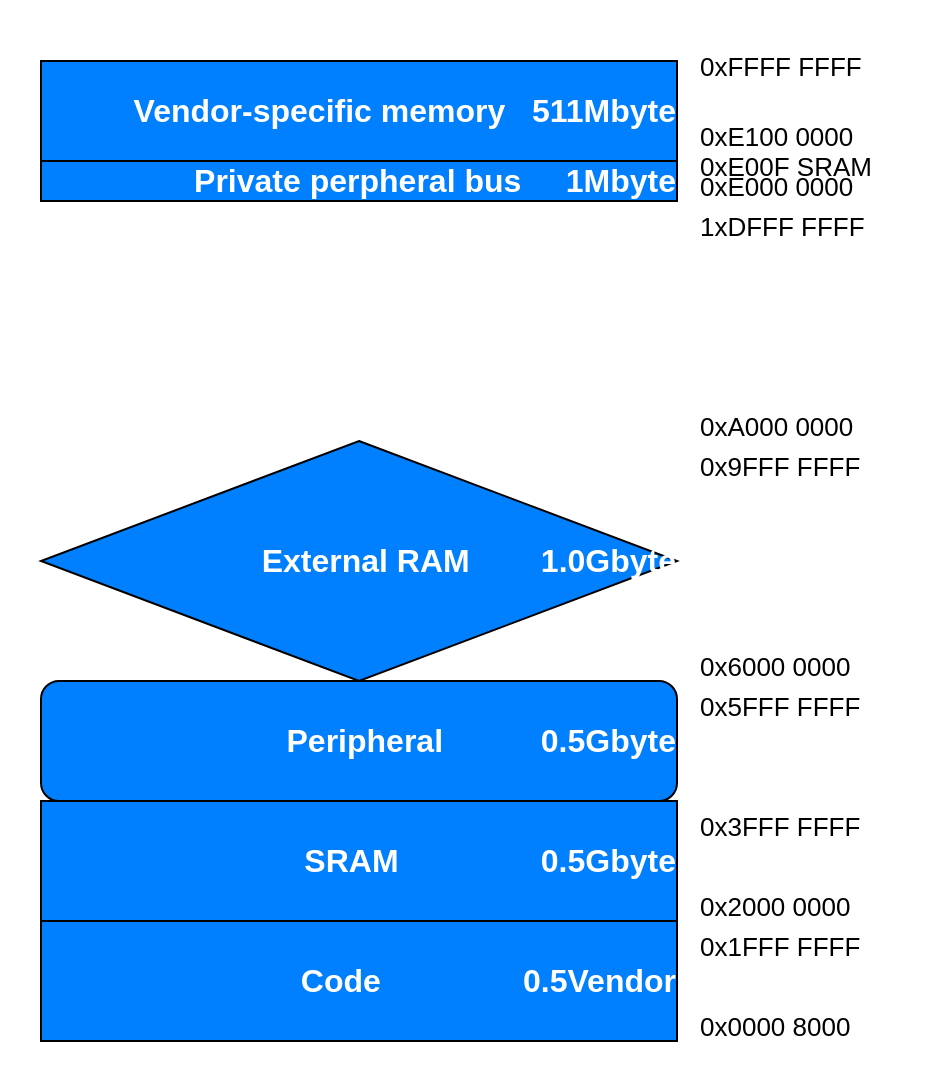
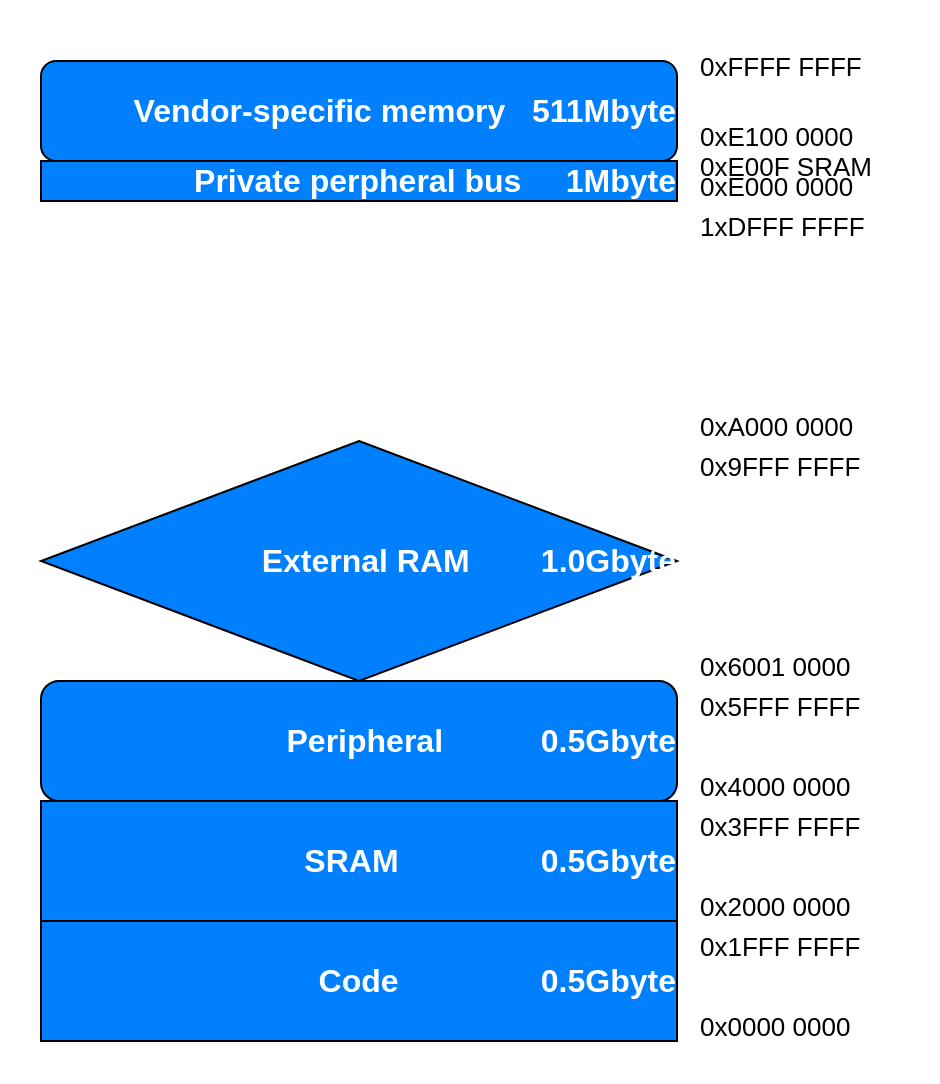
(359, 111) -> (359, 111)
(795, 666) -> (795, 666)
none -> (787, 781)
(455, 981) -> (464, 981)
(795, 1026) -> (795, 1026)
